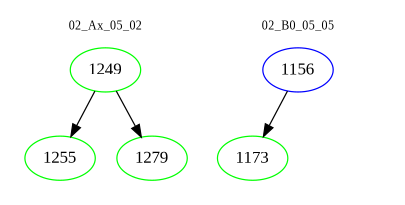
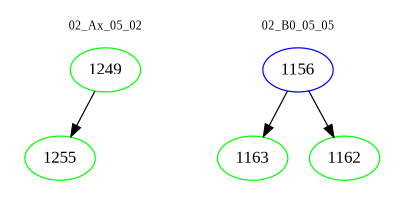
(152, 158) -> none
(253, 158) -> (253, 158)
none -> (345, 158)
